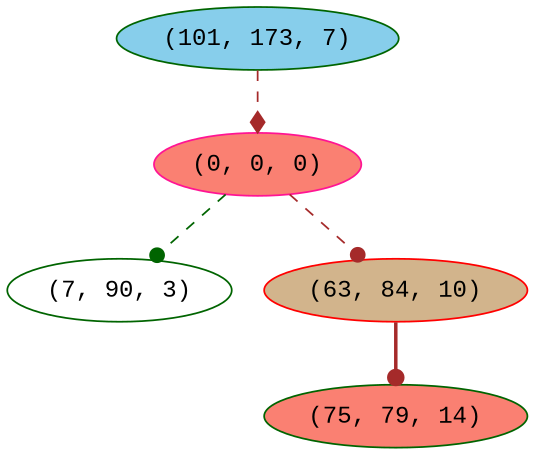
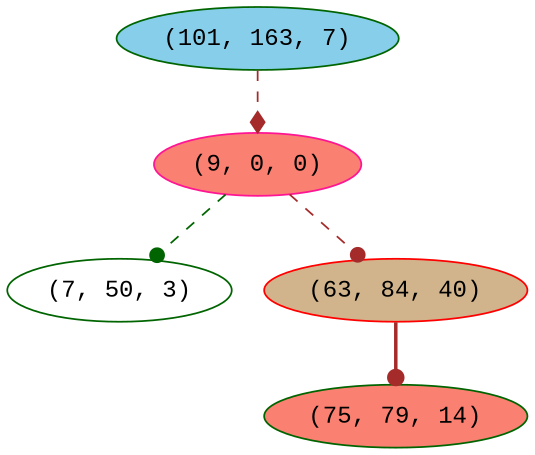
(258, 38) -> (258, 38)
(258, 164) -> (258, 164)
(120, 290) -> (120, 290)
(396, 290) -> (396, 290)
